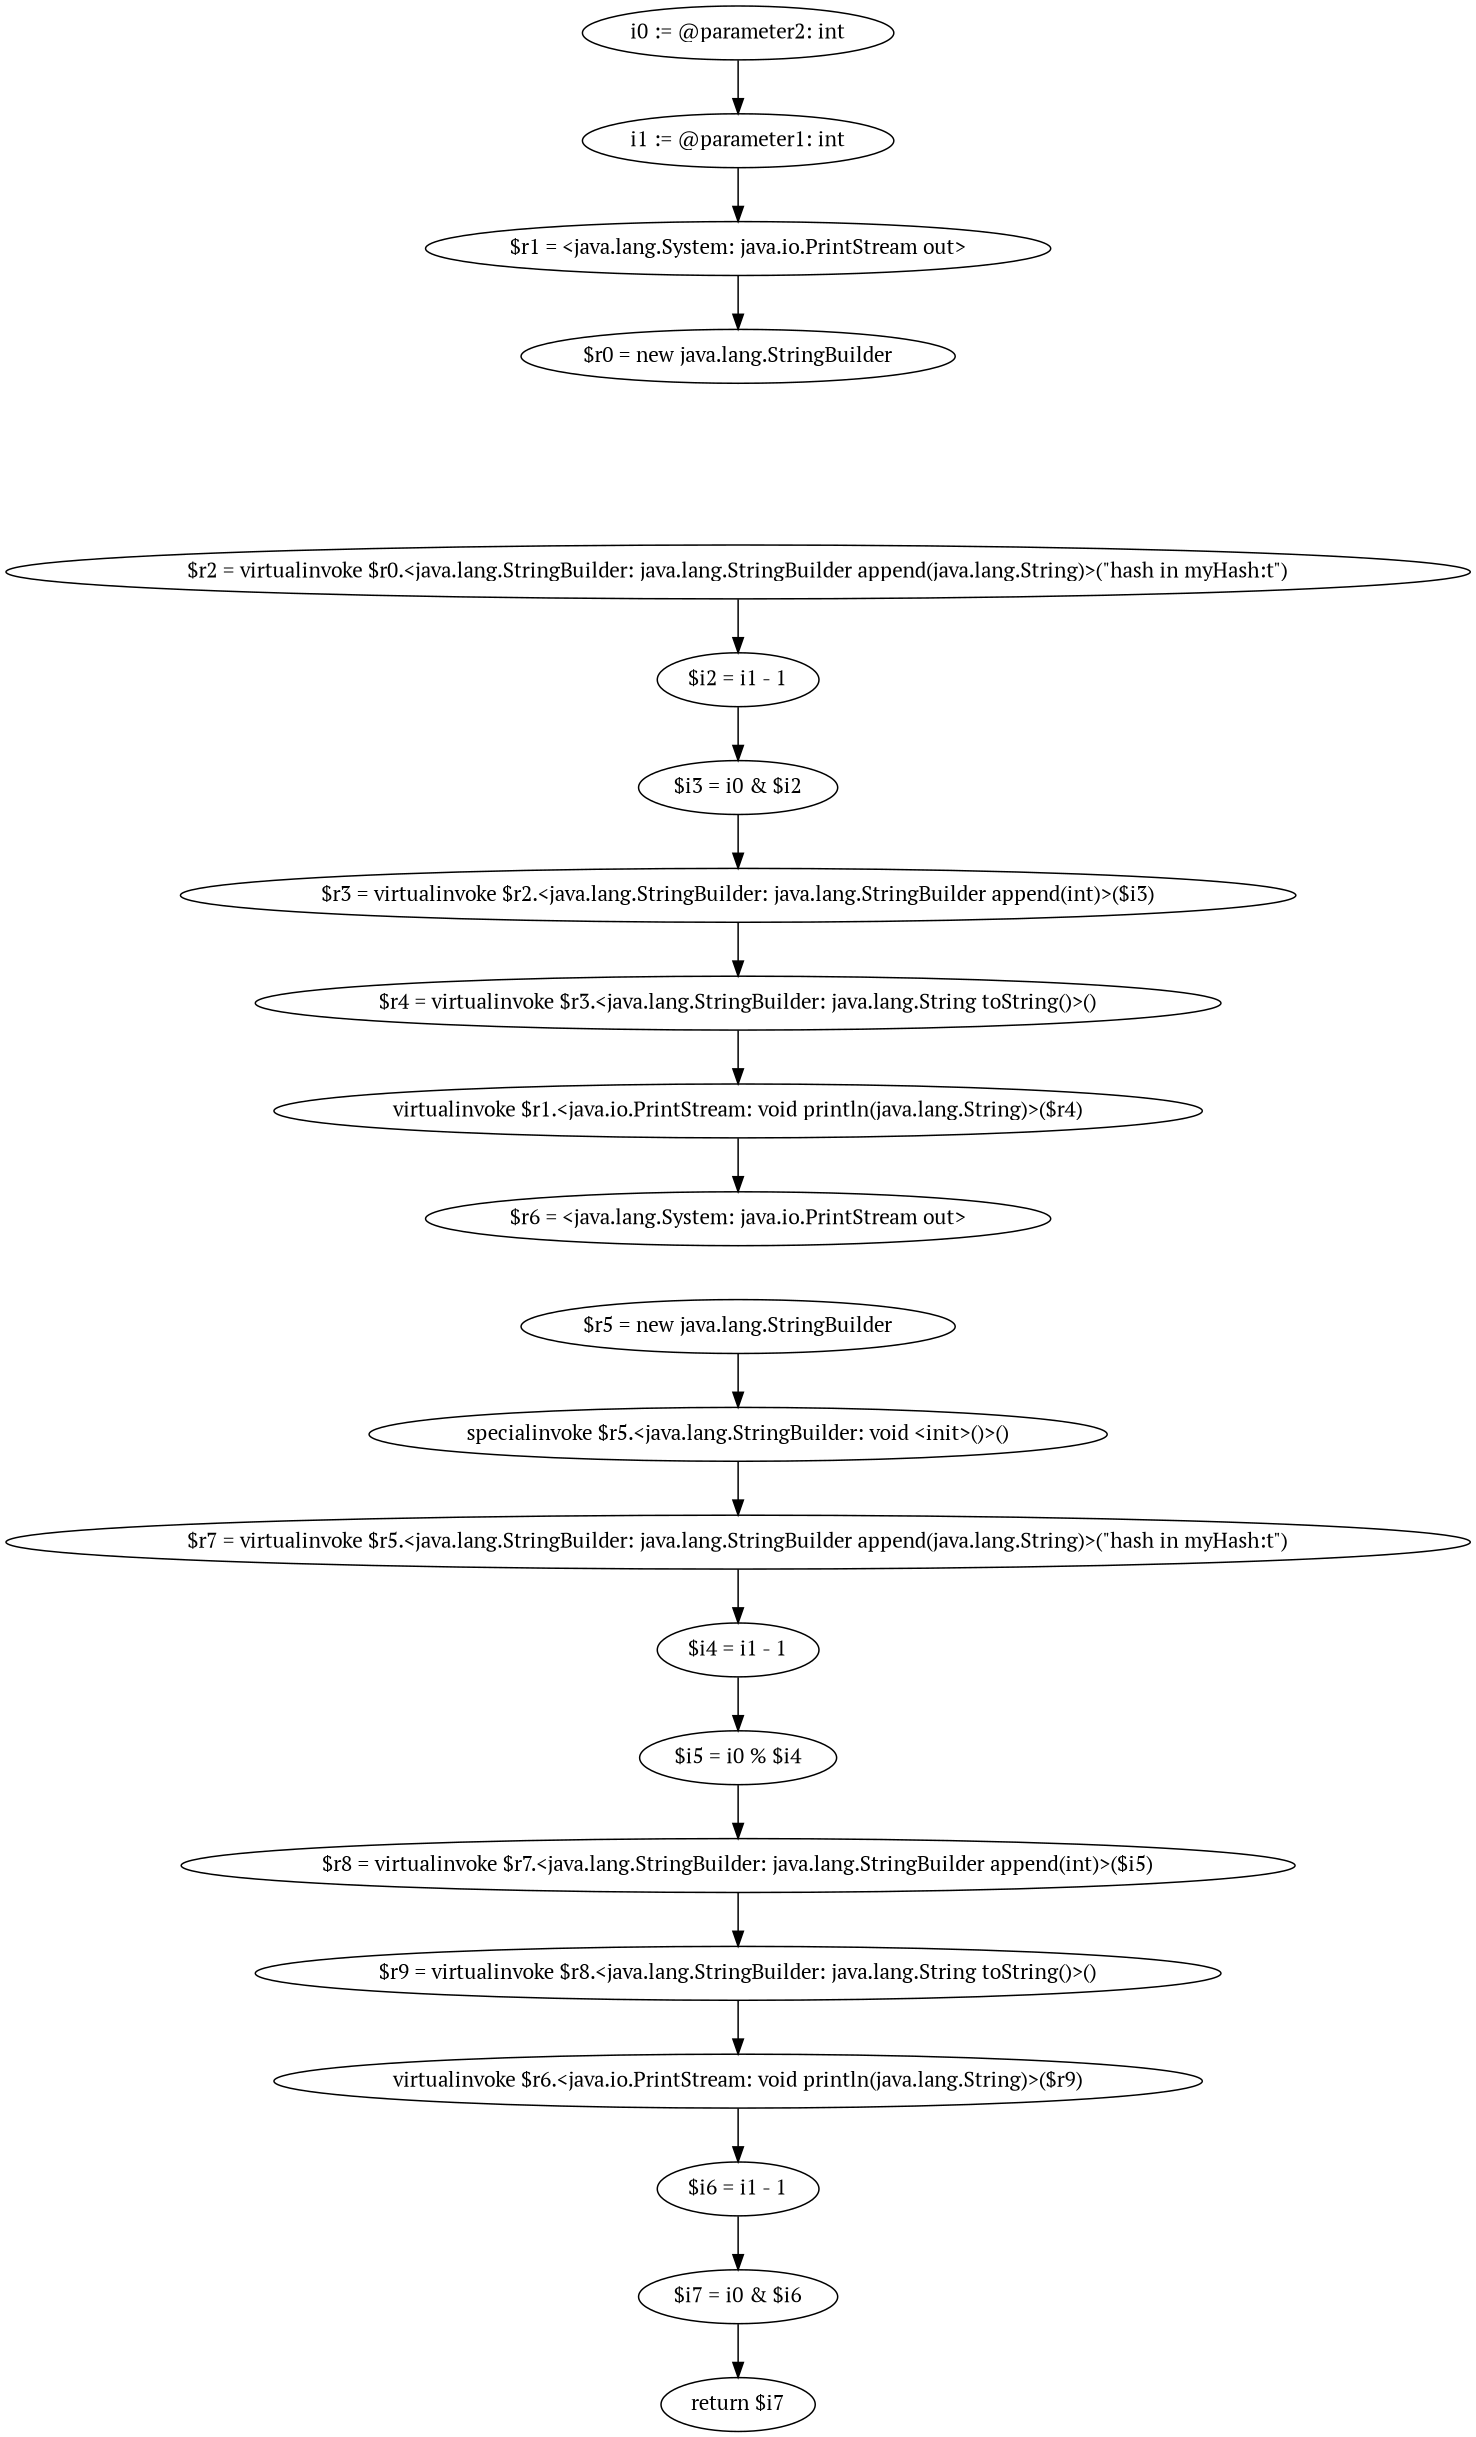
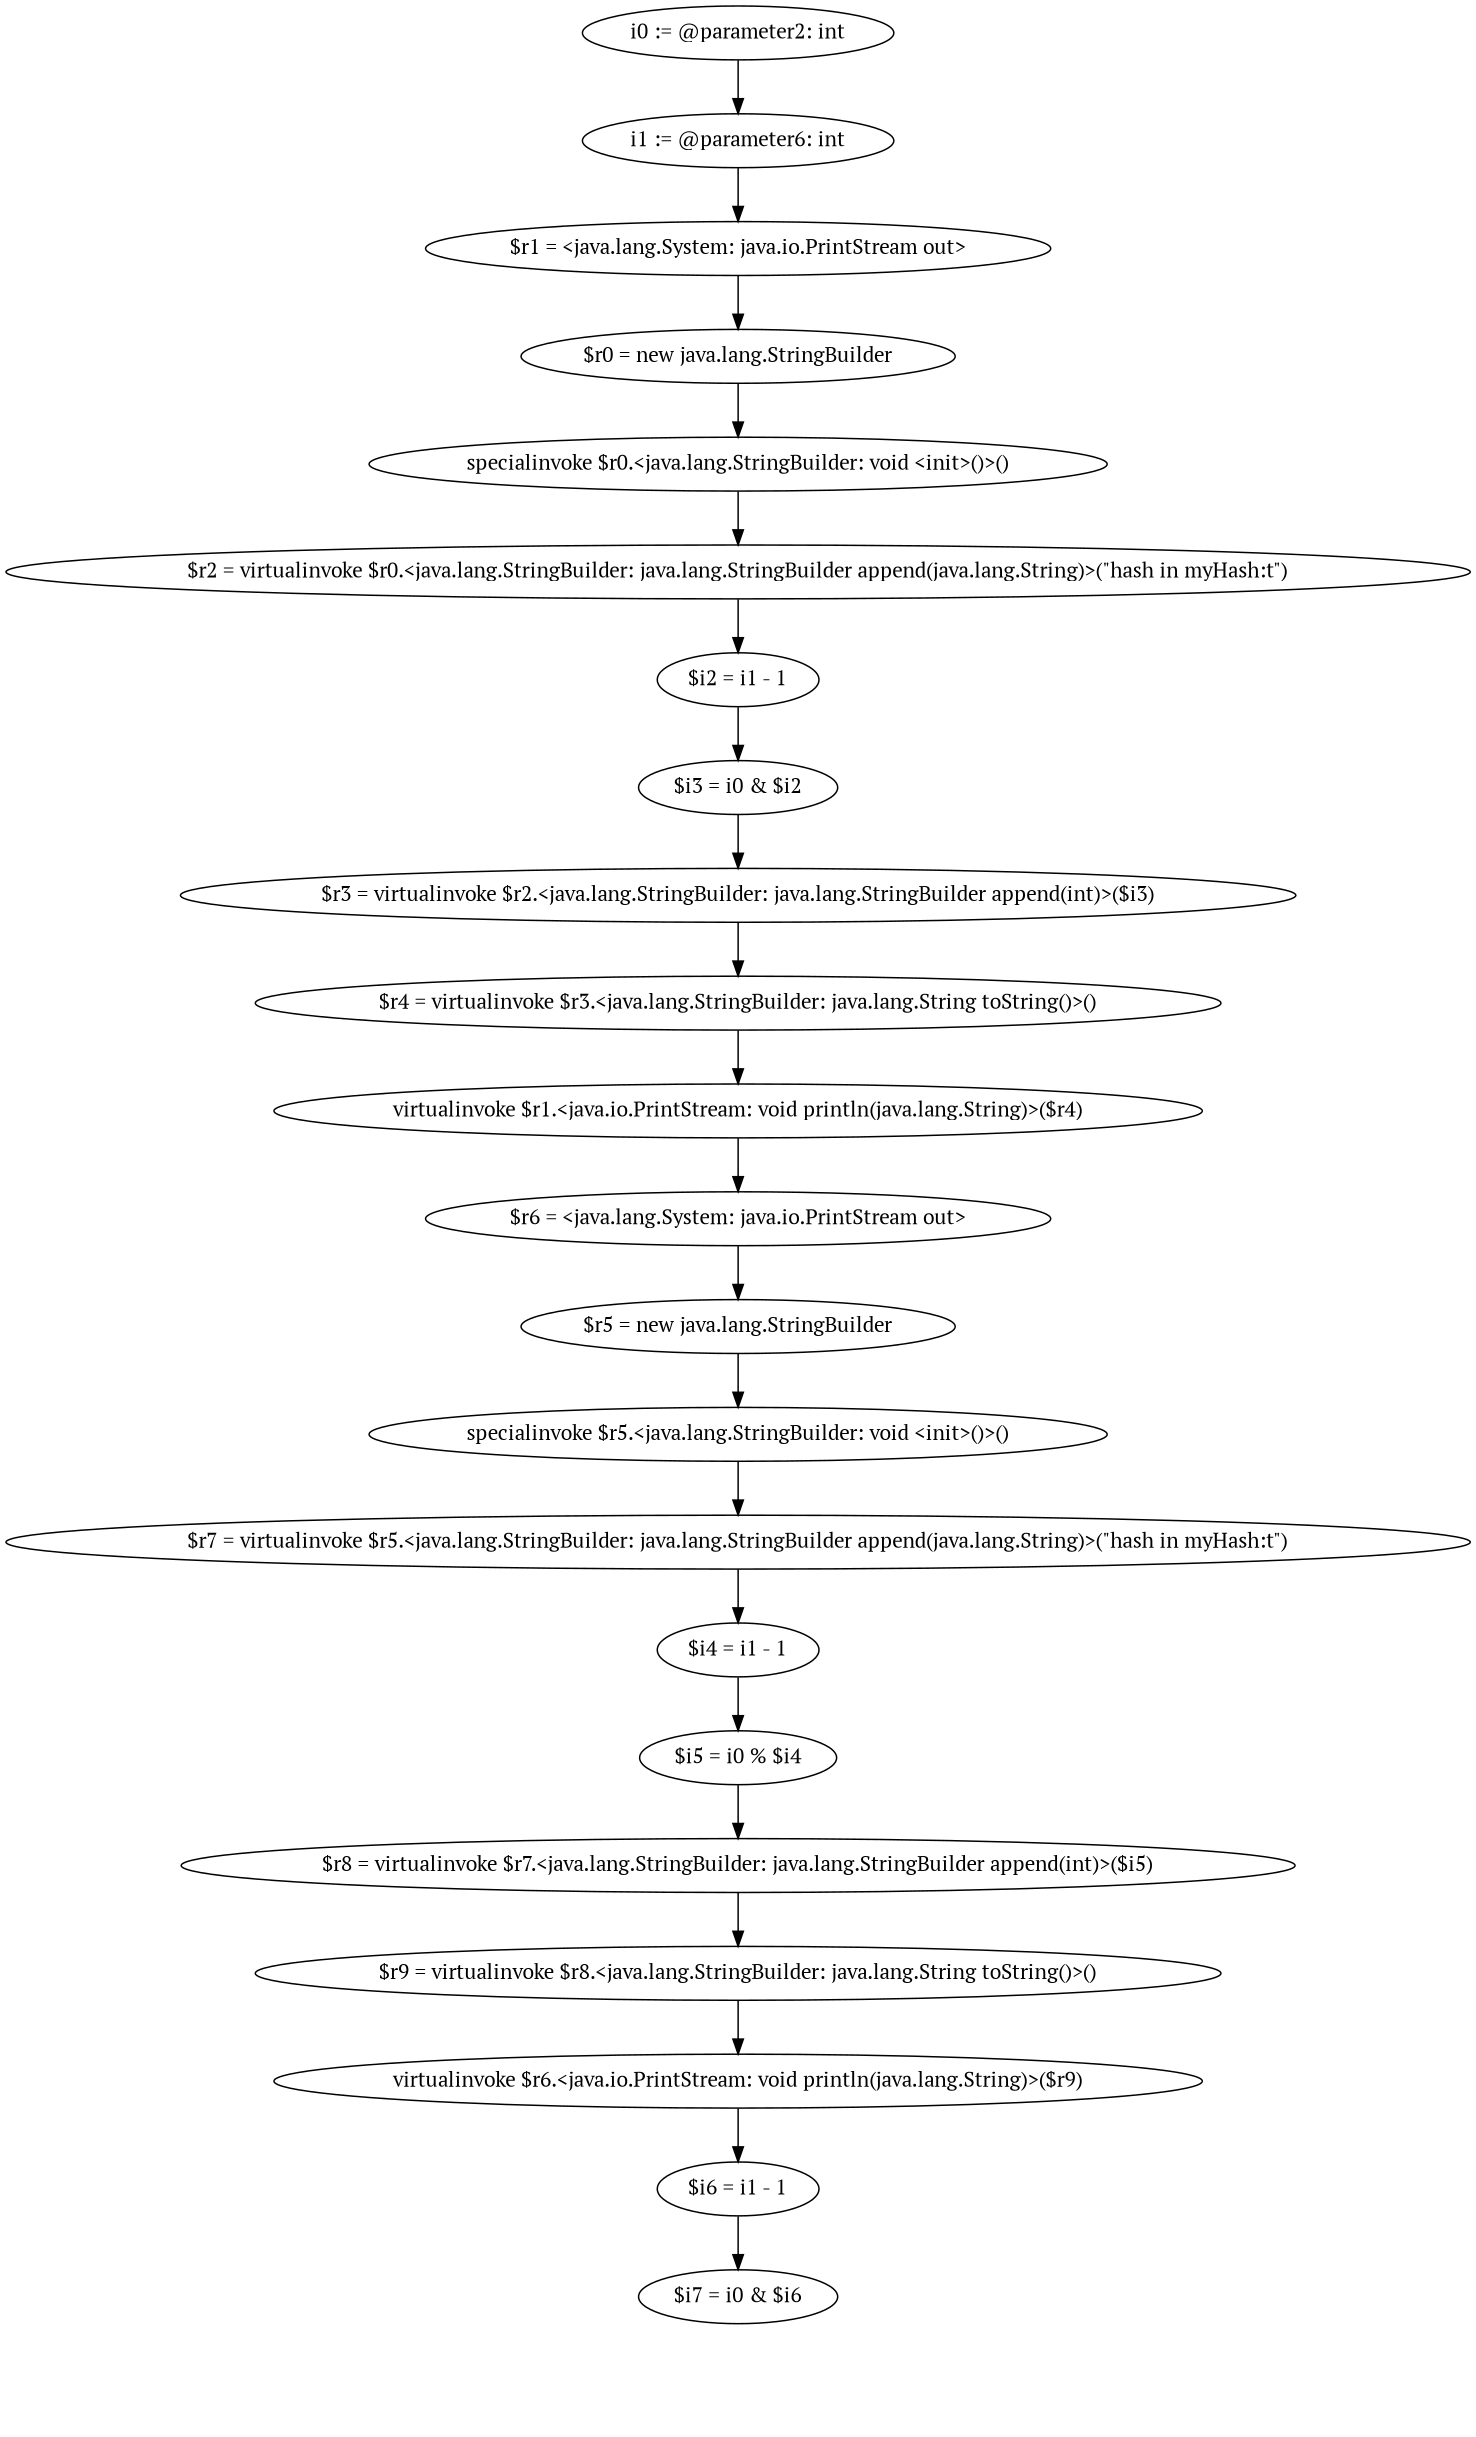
(738, 141) -> (738, 141)
none -> (738, 464)
none -> (738, 1265)
(738, 2405) -> none
